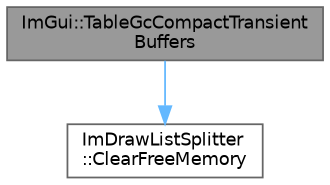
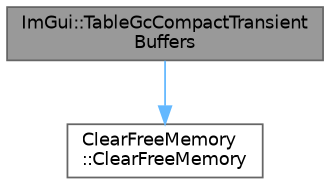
(165, 151) -> (165, 151)
